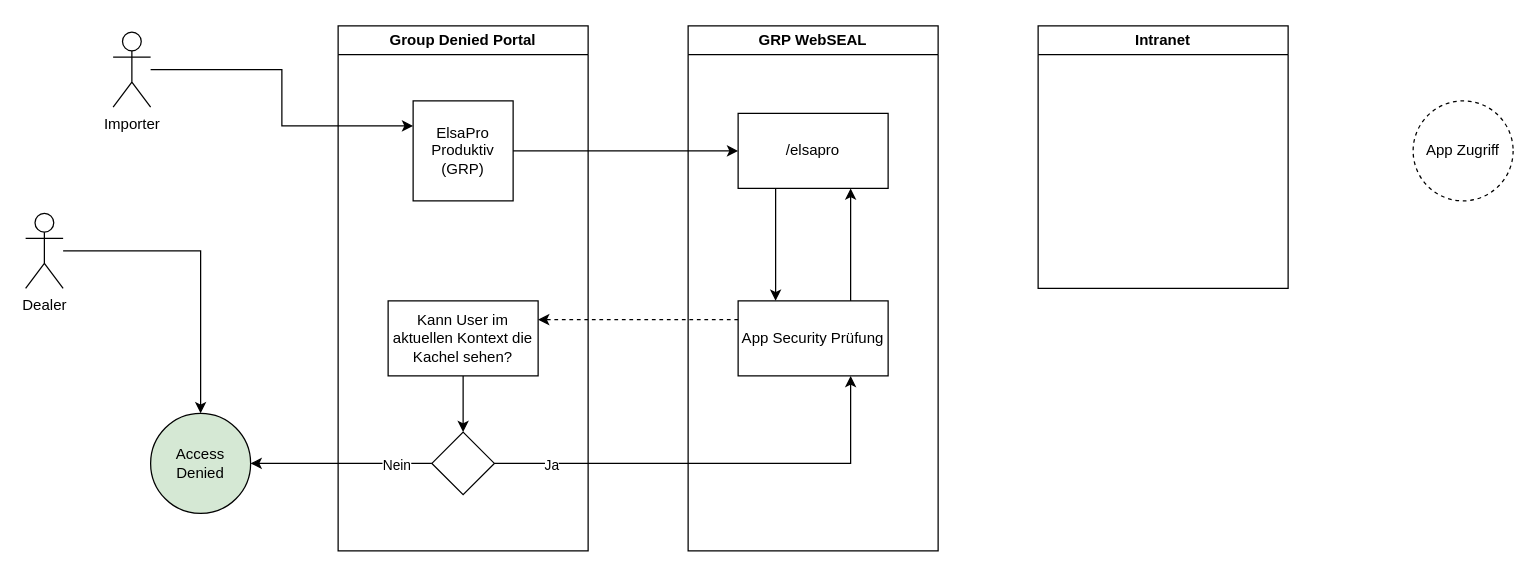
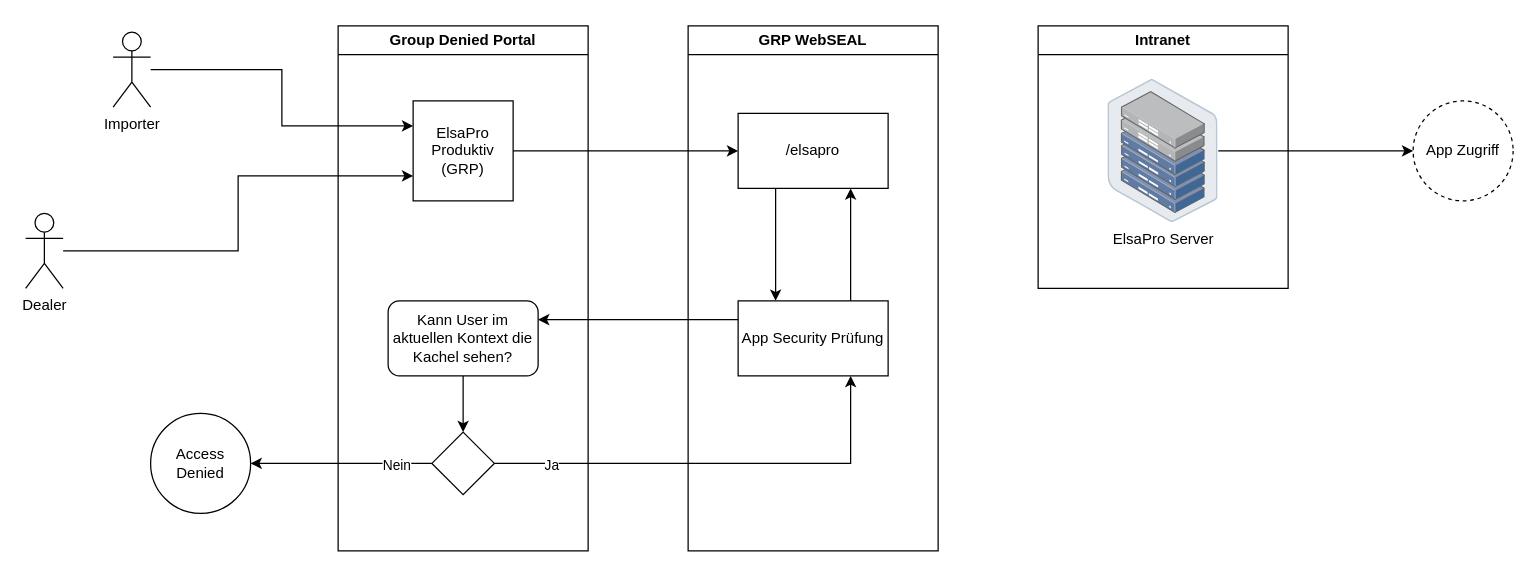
none -> (1163, 151)
none -> (1312, 151)
(642, 319) -> (642, 319)
(201, 326) -> (264, 176)
(463, 338) -> (463, 338)
(201, 463) -> (201, 463)
